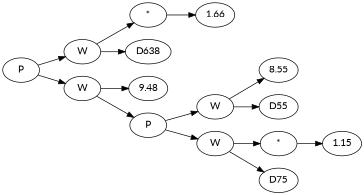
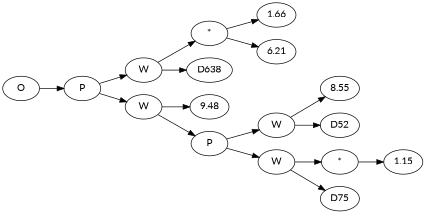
none -> (276, 52)
none -> (21, 88)
(279, 107) -> (340, 125)
